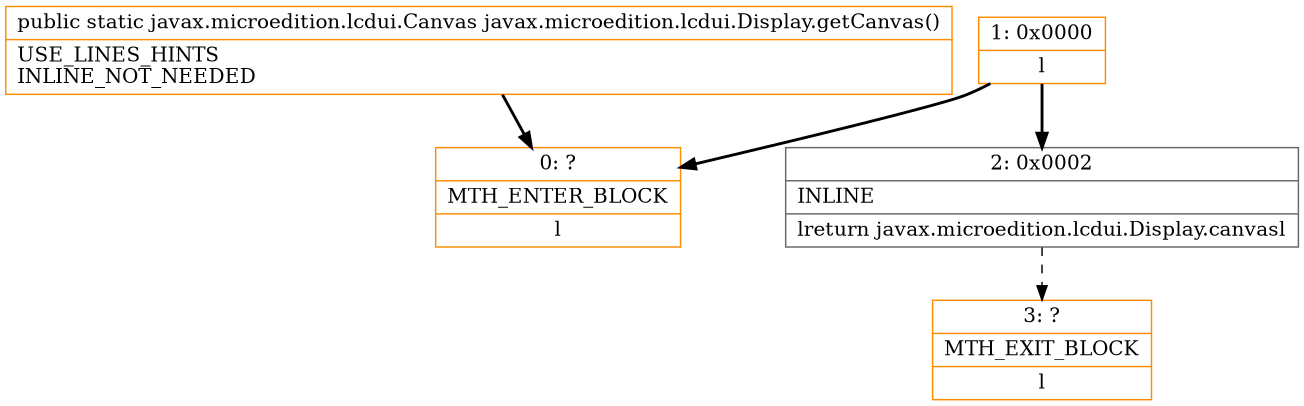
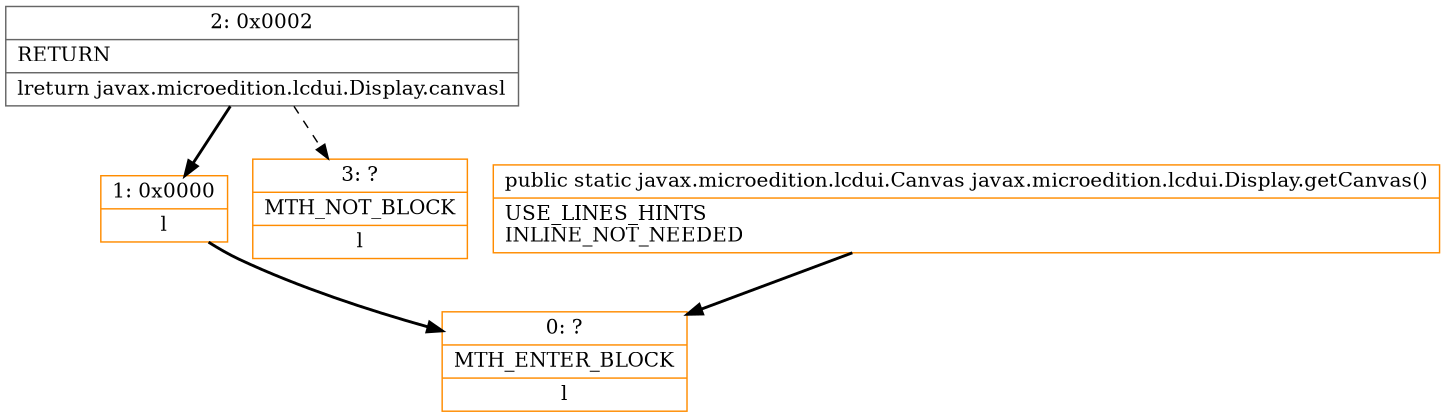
(1042, 108) -> (212, 135)
(837, 197) -> (64, 55)
(1042, 349) -> (360, 208)
